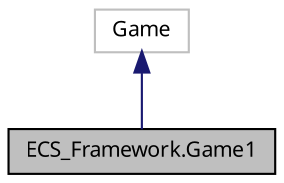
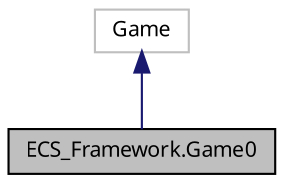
(142, 151) -> (142, 151)
